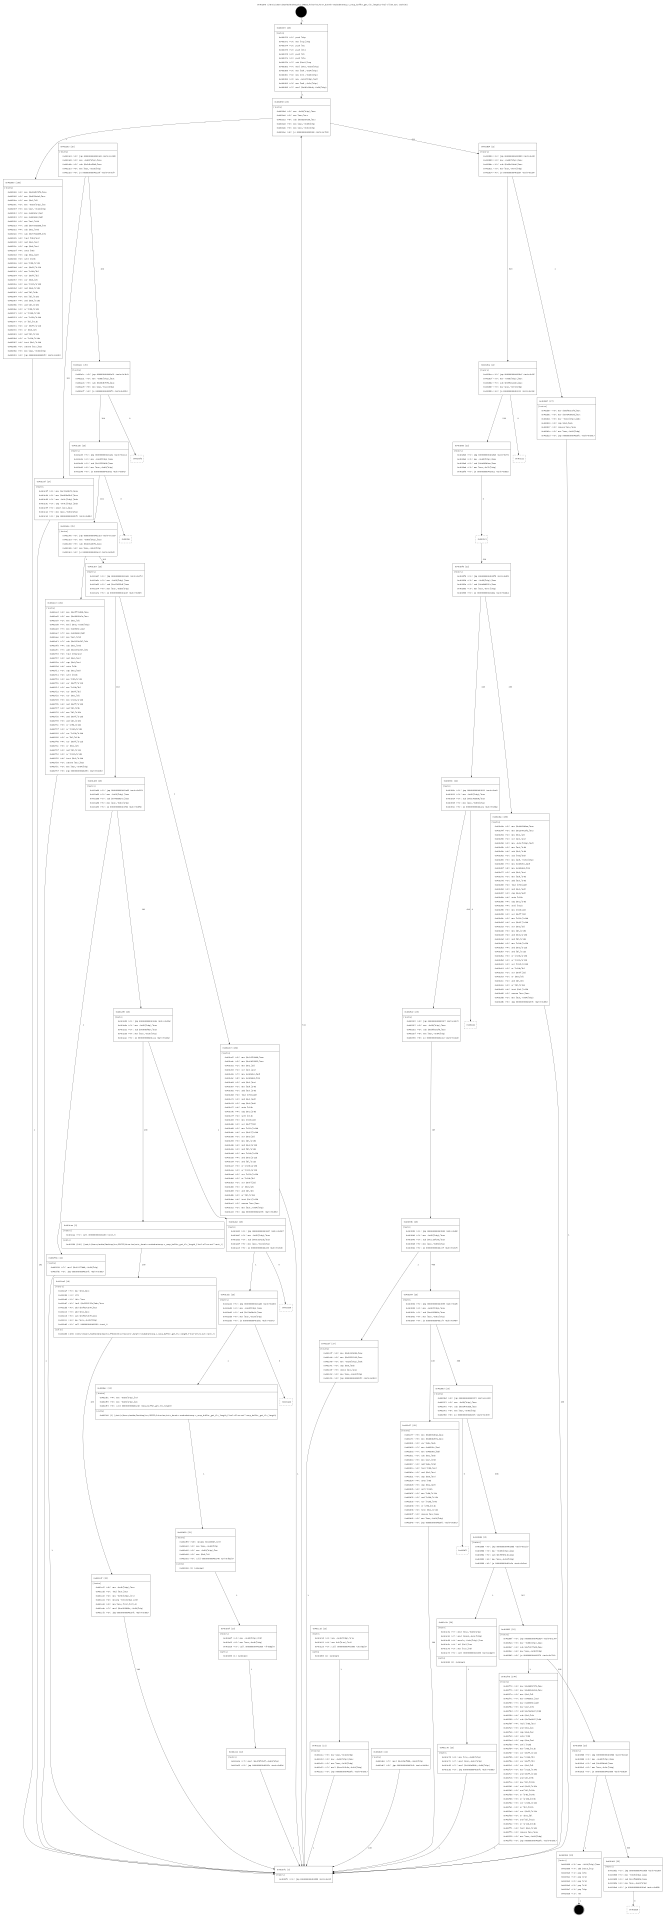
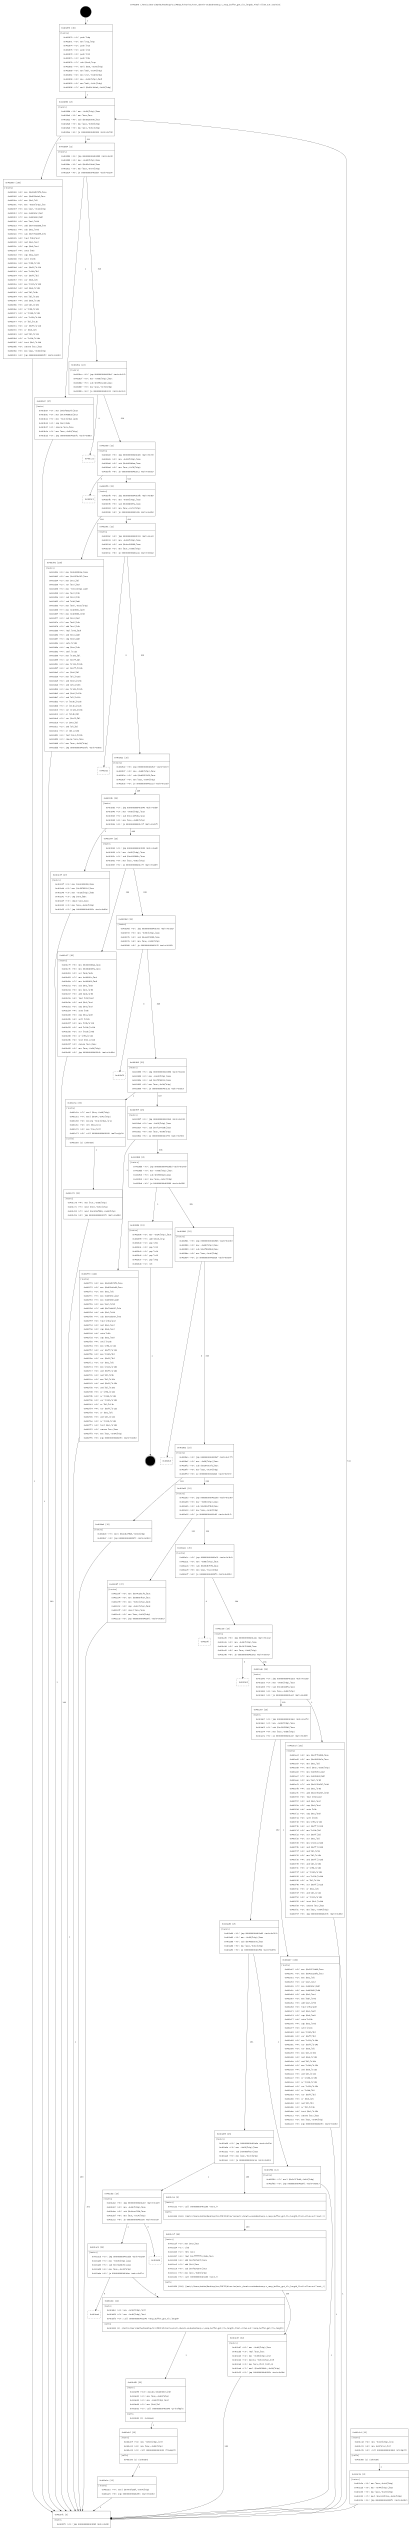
(482, 552) -> (126, 478)
none -> (204, 1461)
